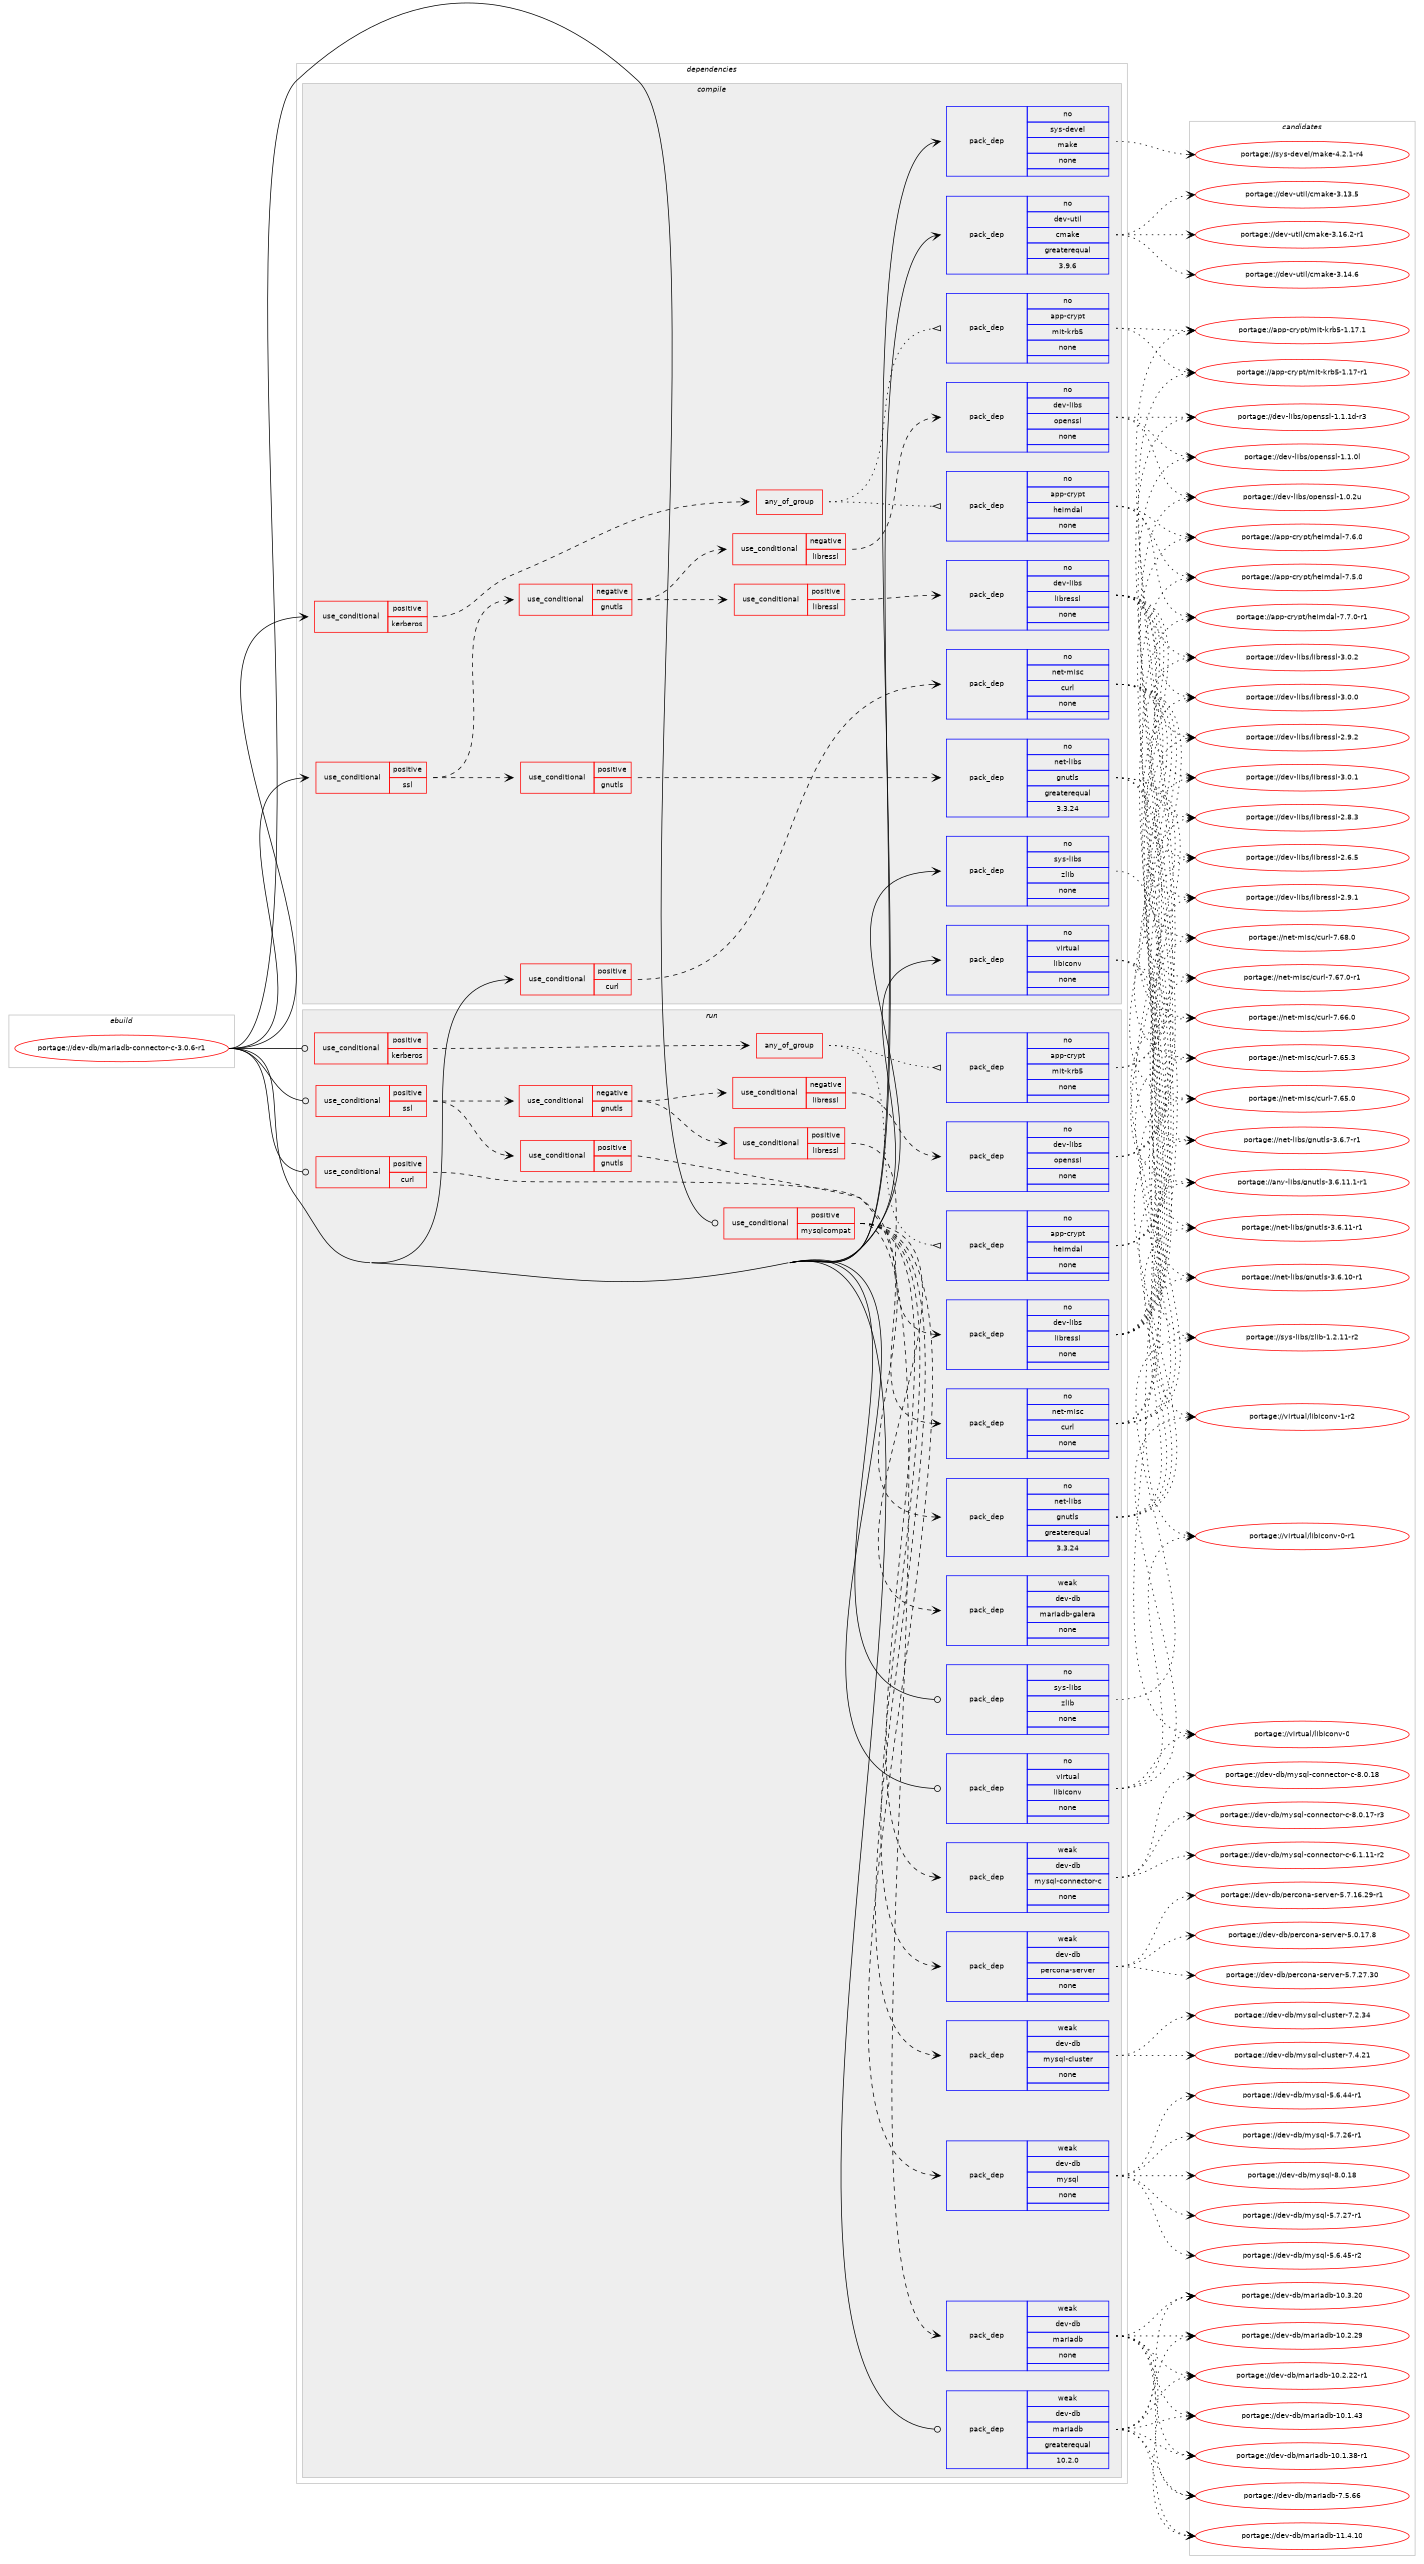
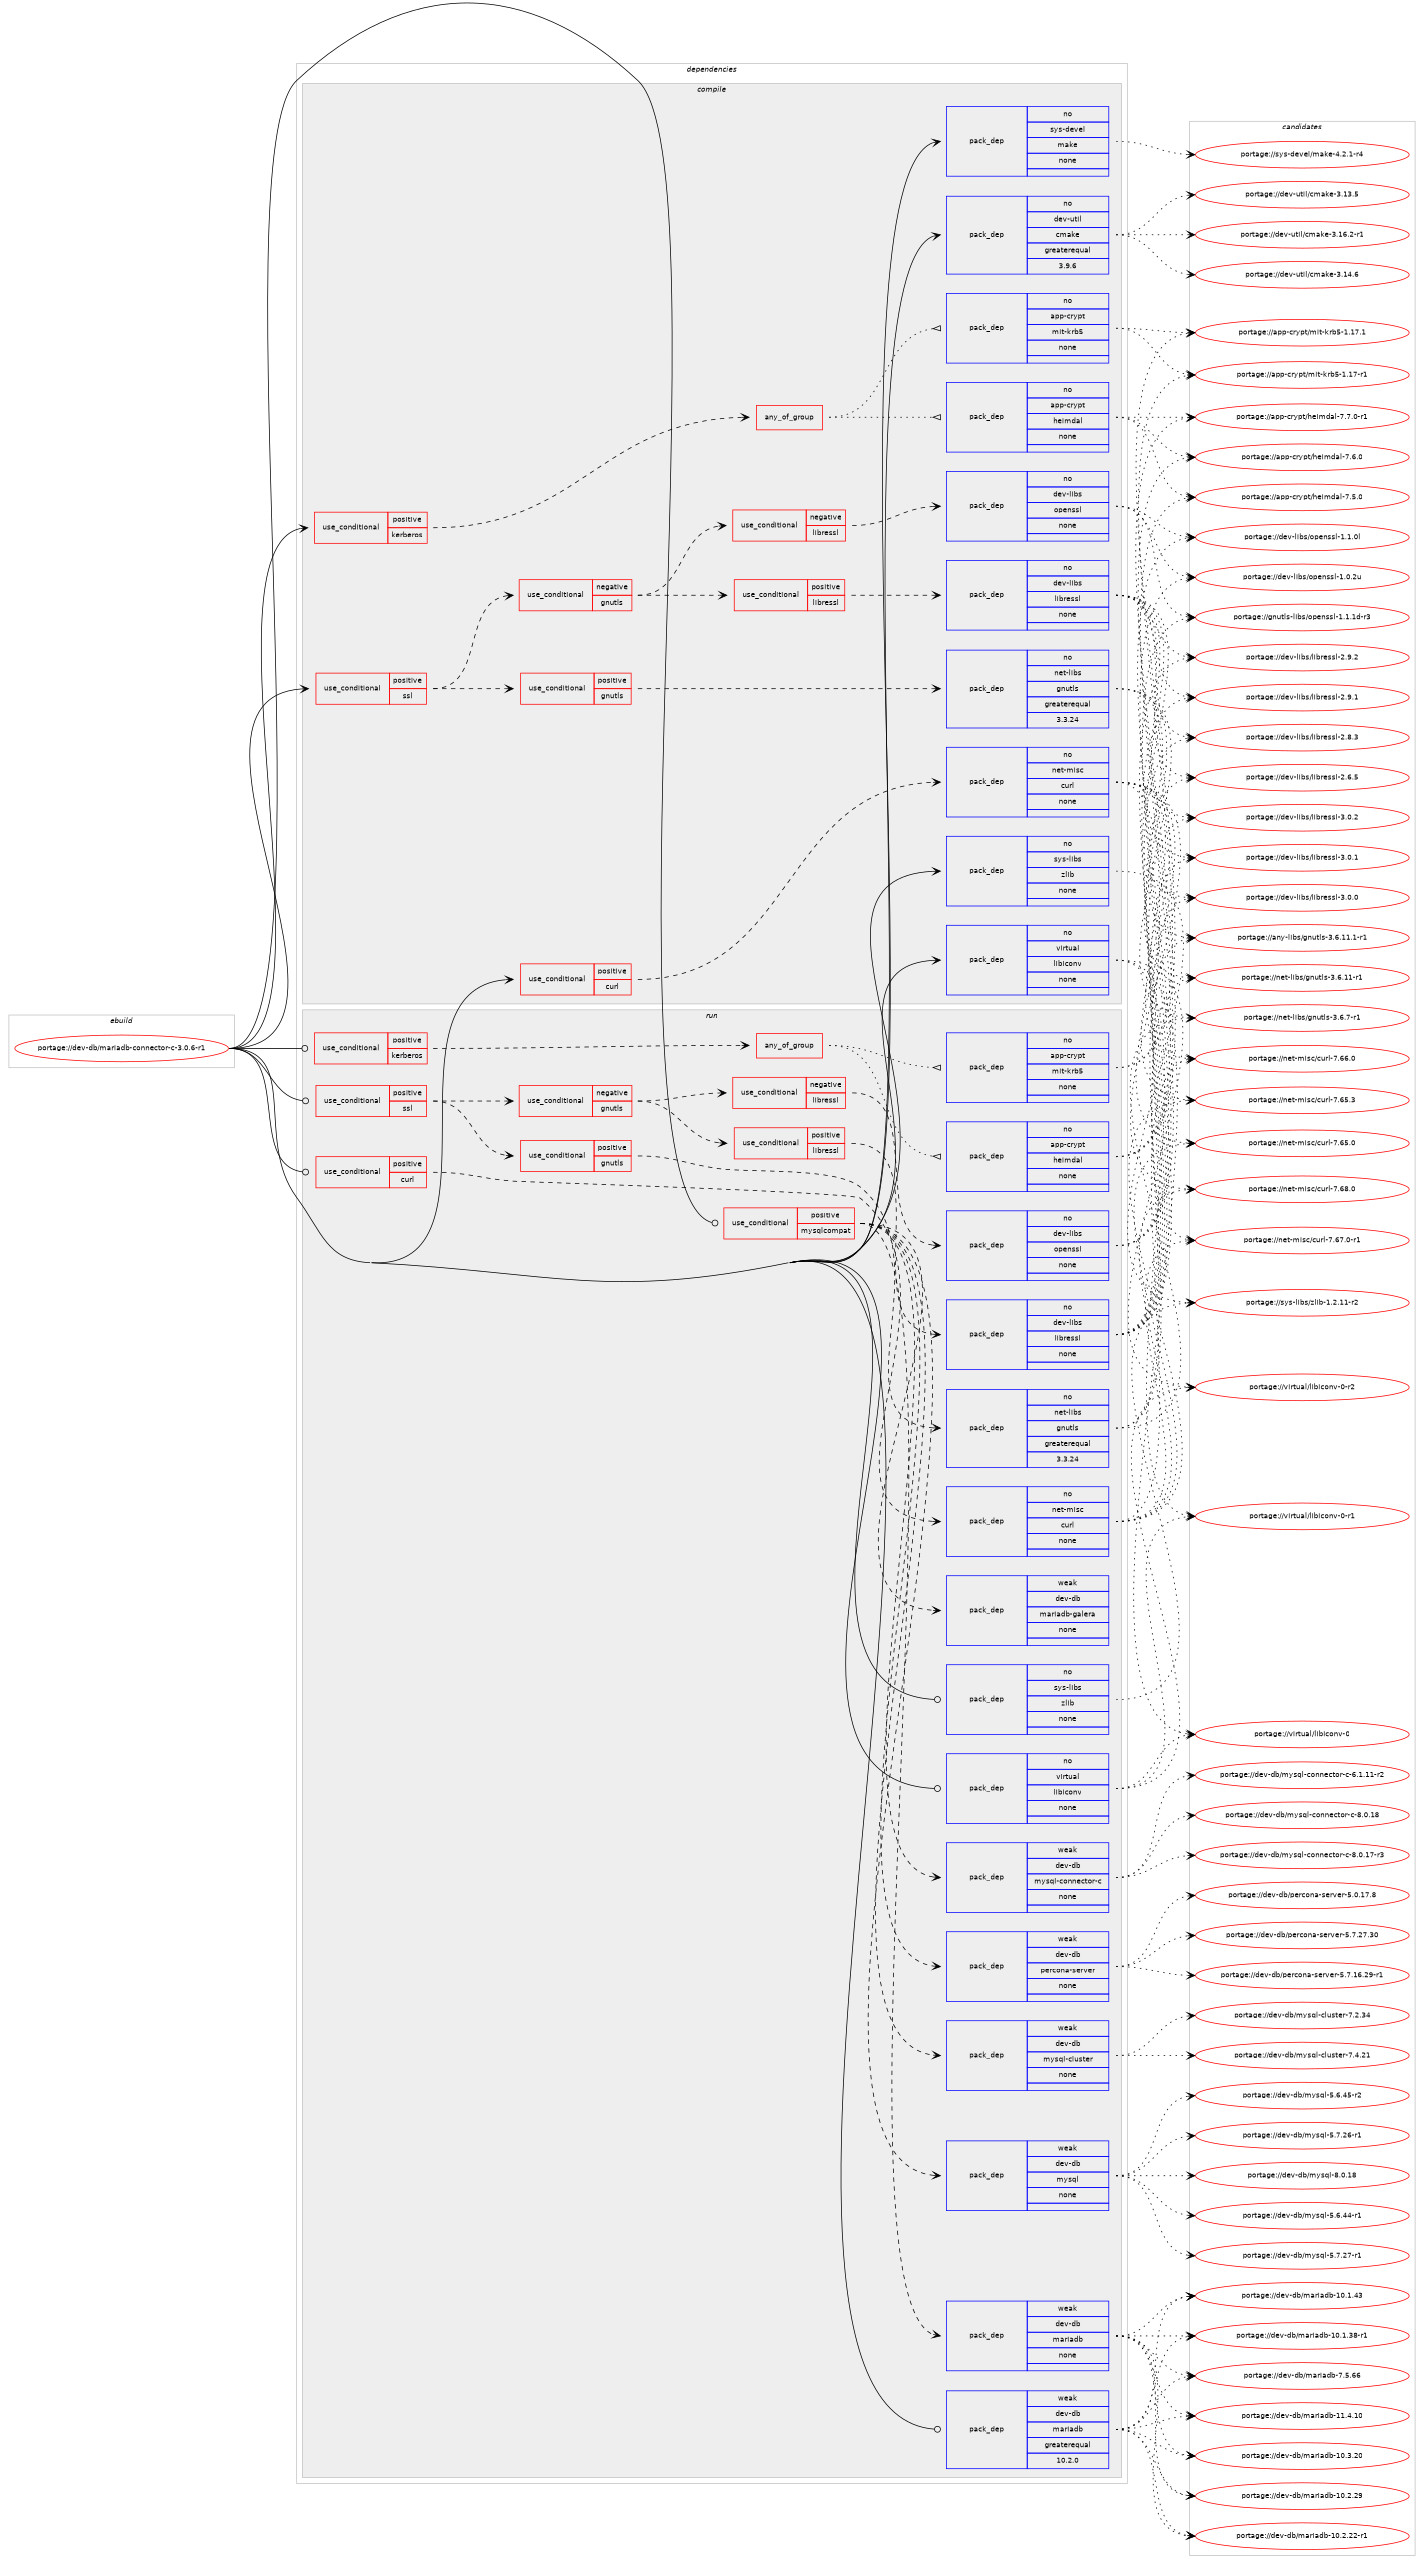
(1302, 417) -> (1302, 618)
(1302, 1278) -> none
(1302, 1417) -> (1302, 1387)
